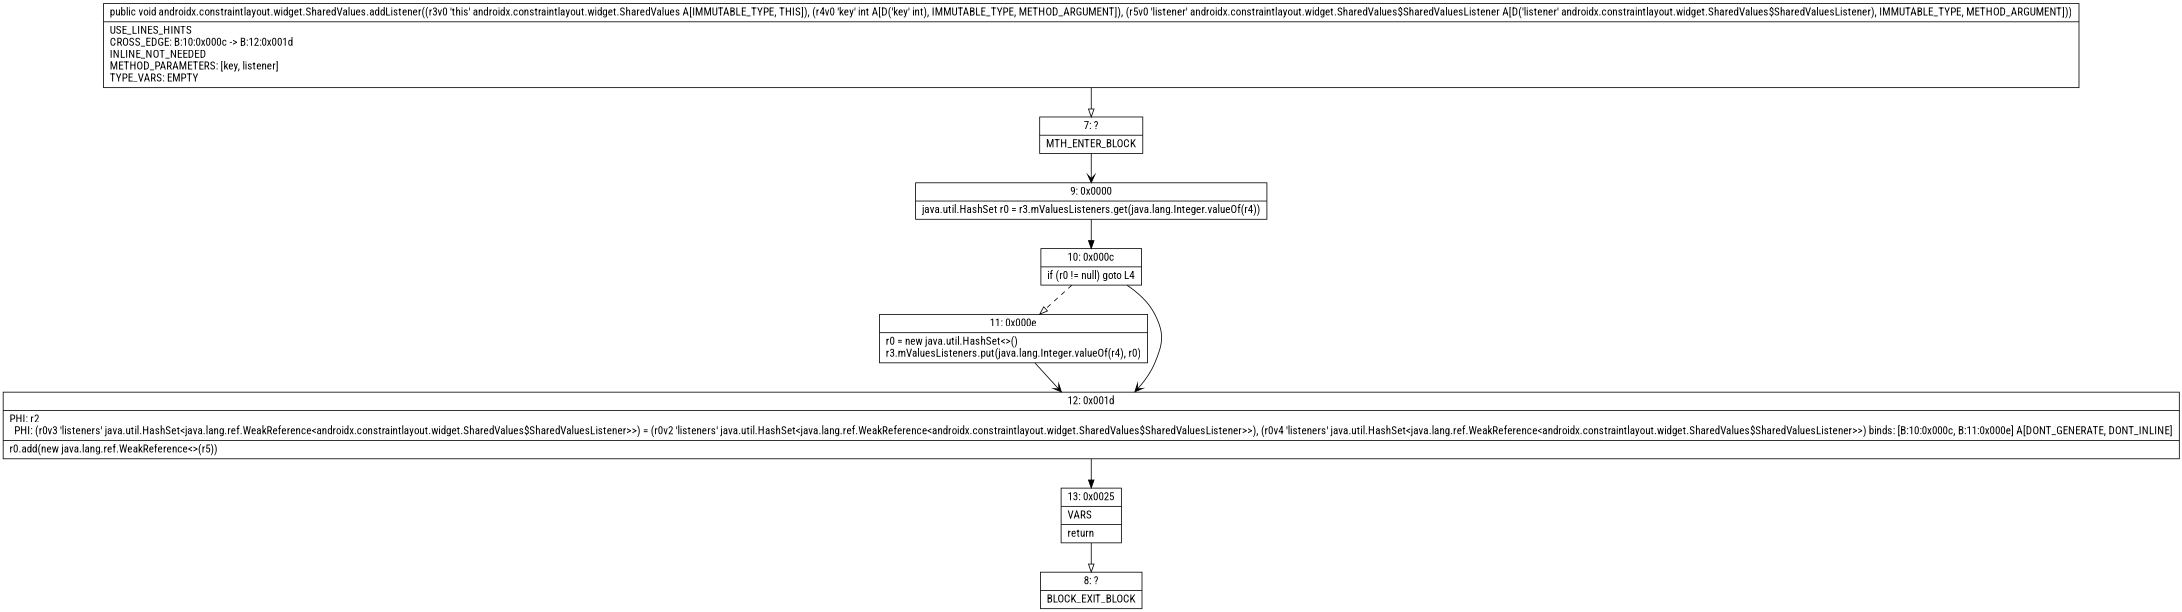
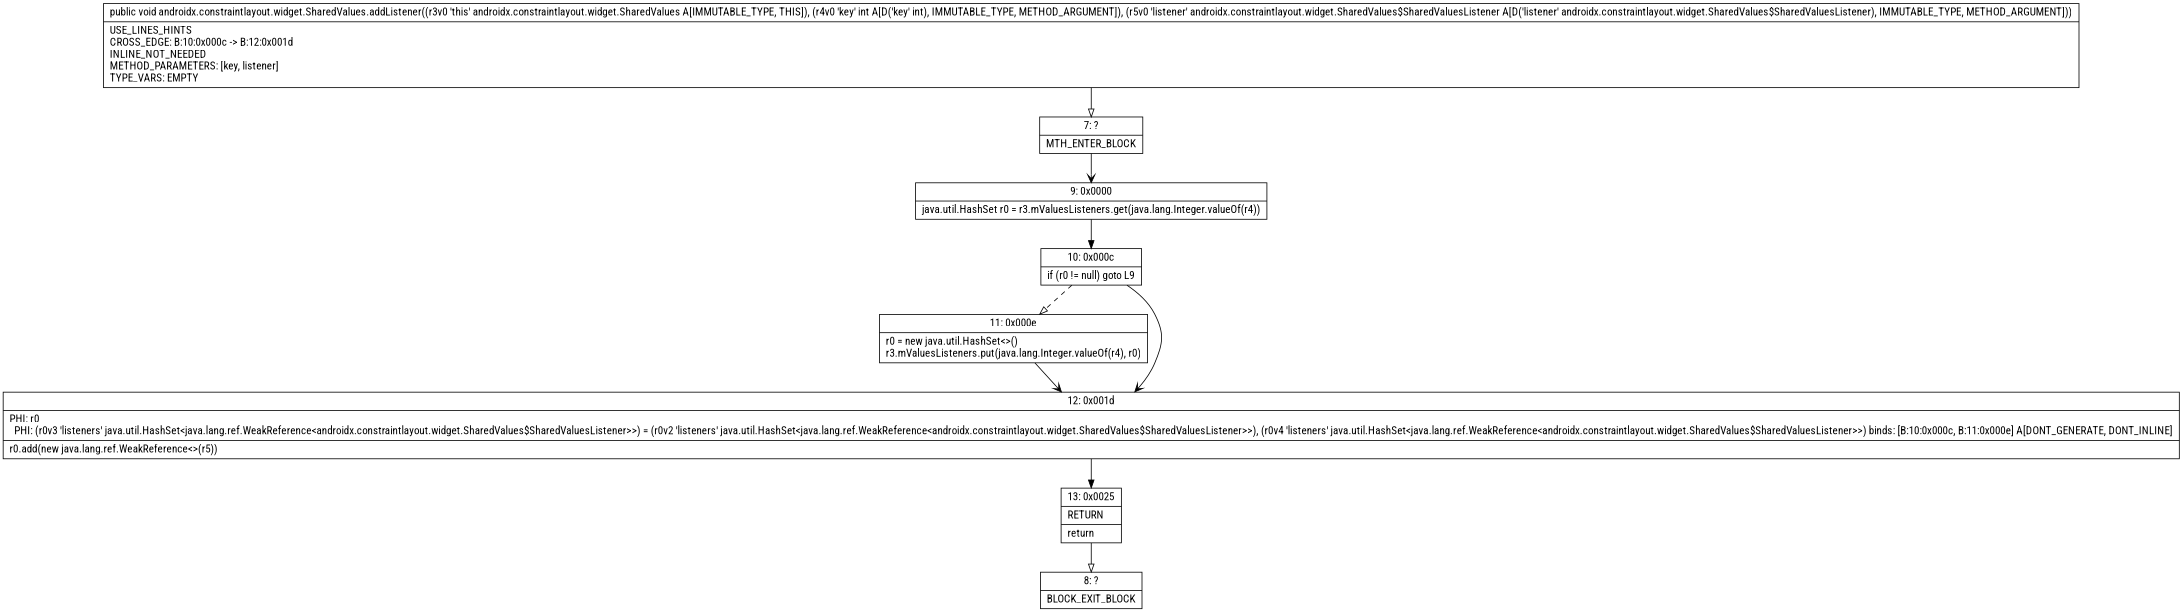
(1091, 276) -> (1091, 276)
(26, 419) -> (26, 419)
(1080, 515) -> (1086, 515)
